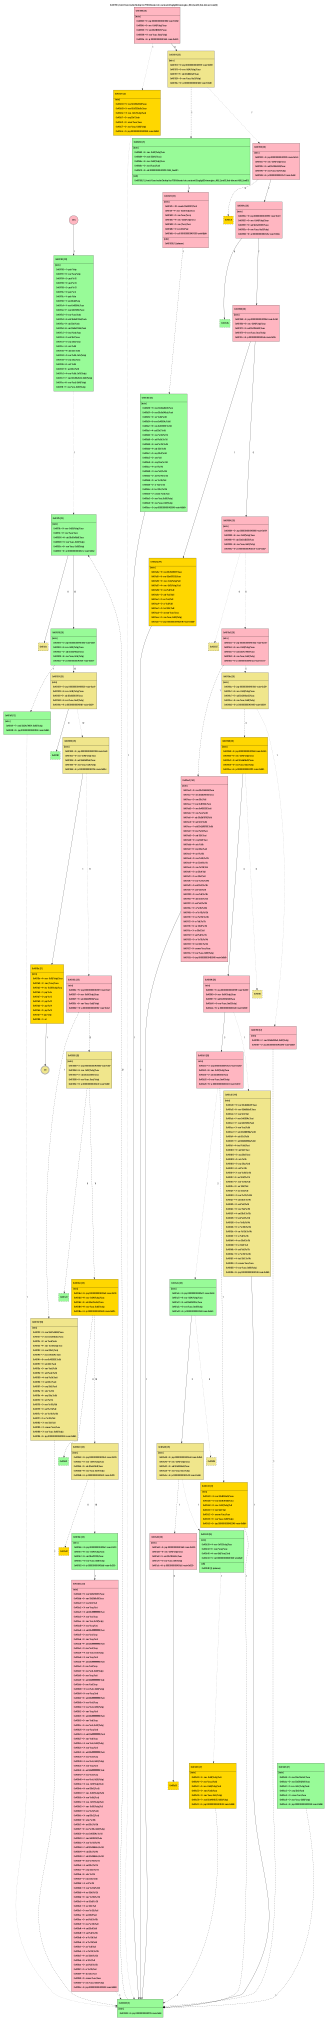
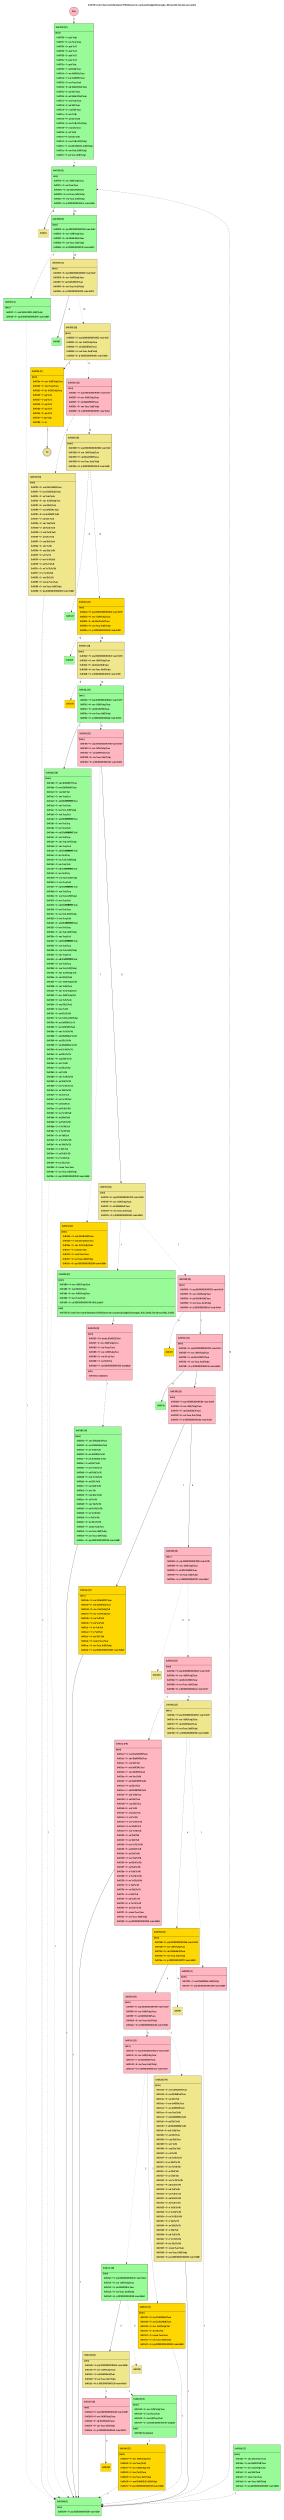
none -> (101, 725)
(95, 1786) -> (68, 975)
